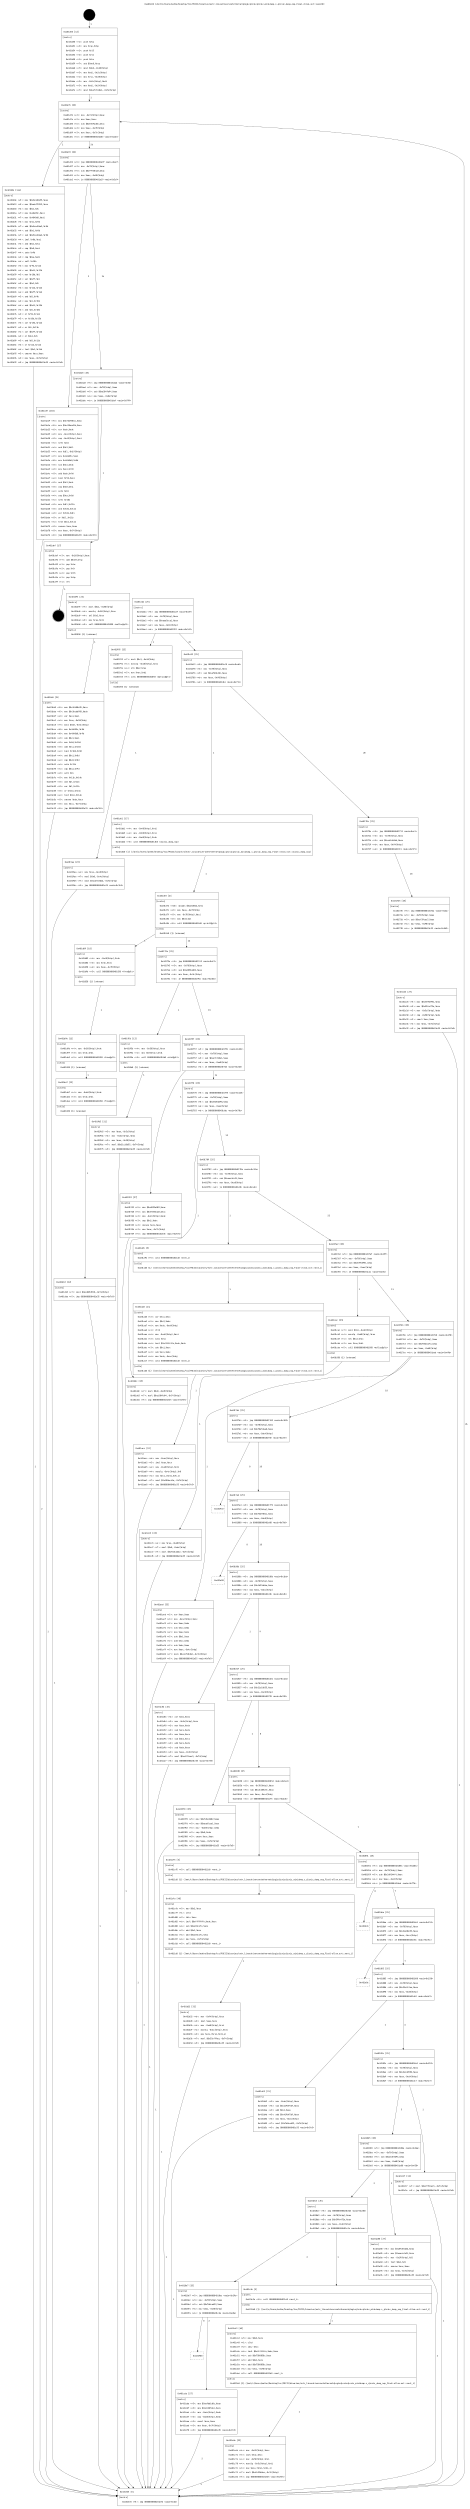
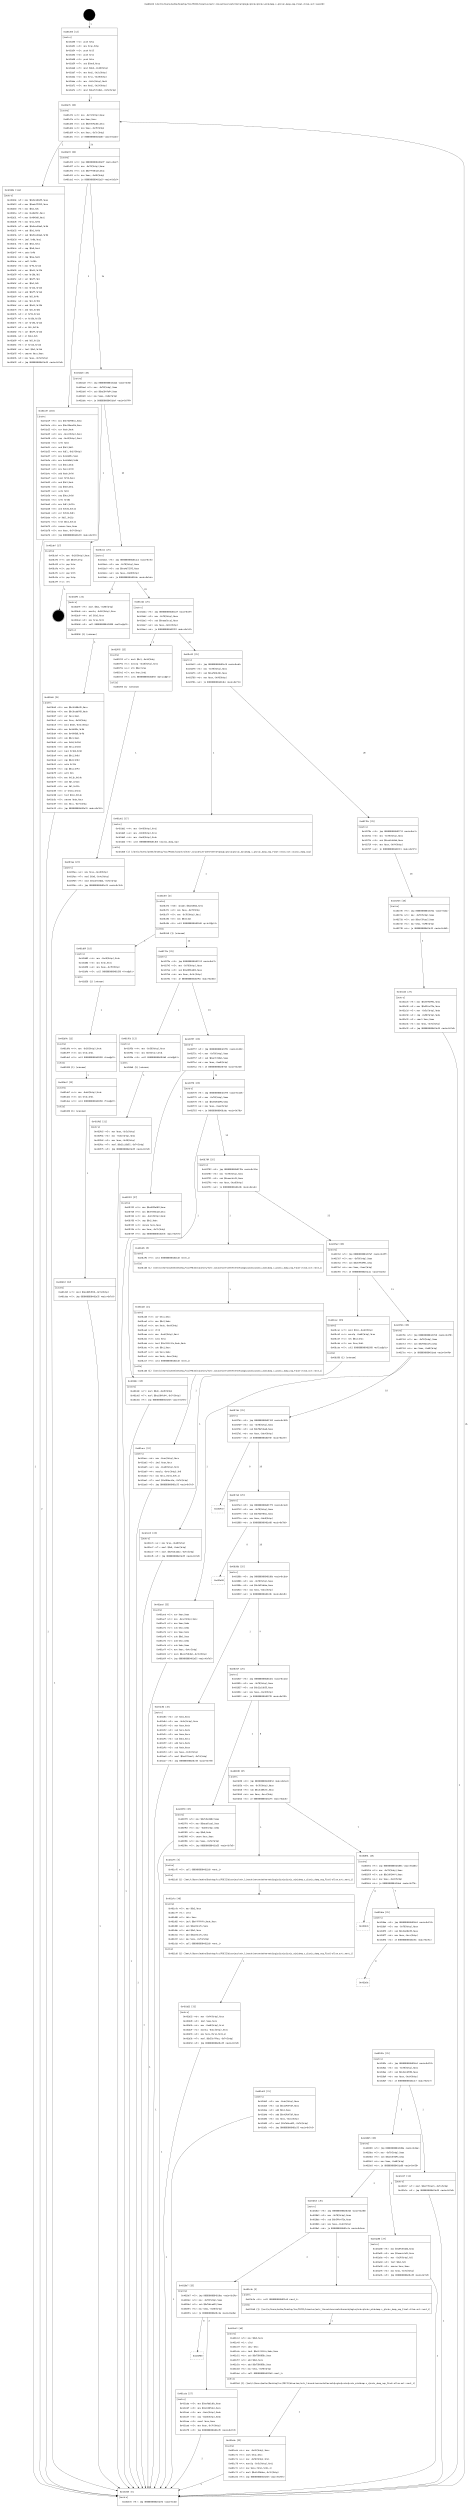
none -> (124, 564)
none -> (422, 960)
none -> (130, 1945)
(403, 1983) -> none
